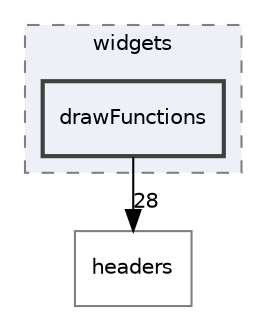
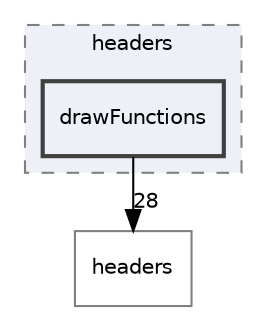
(133, 45) -> (133, 45)
